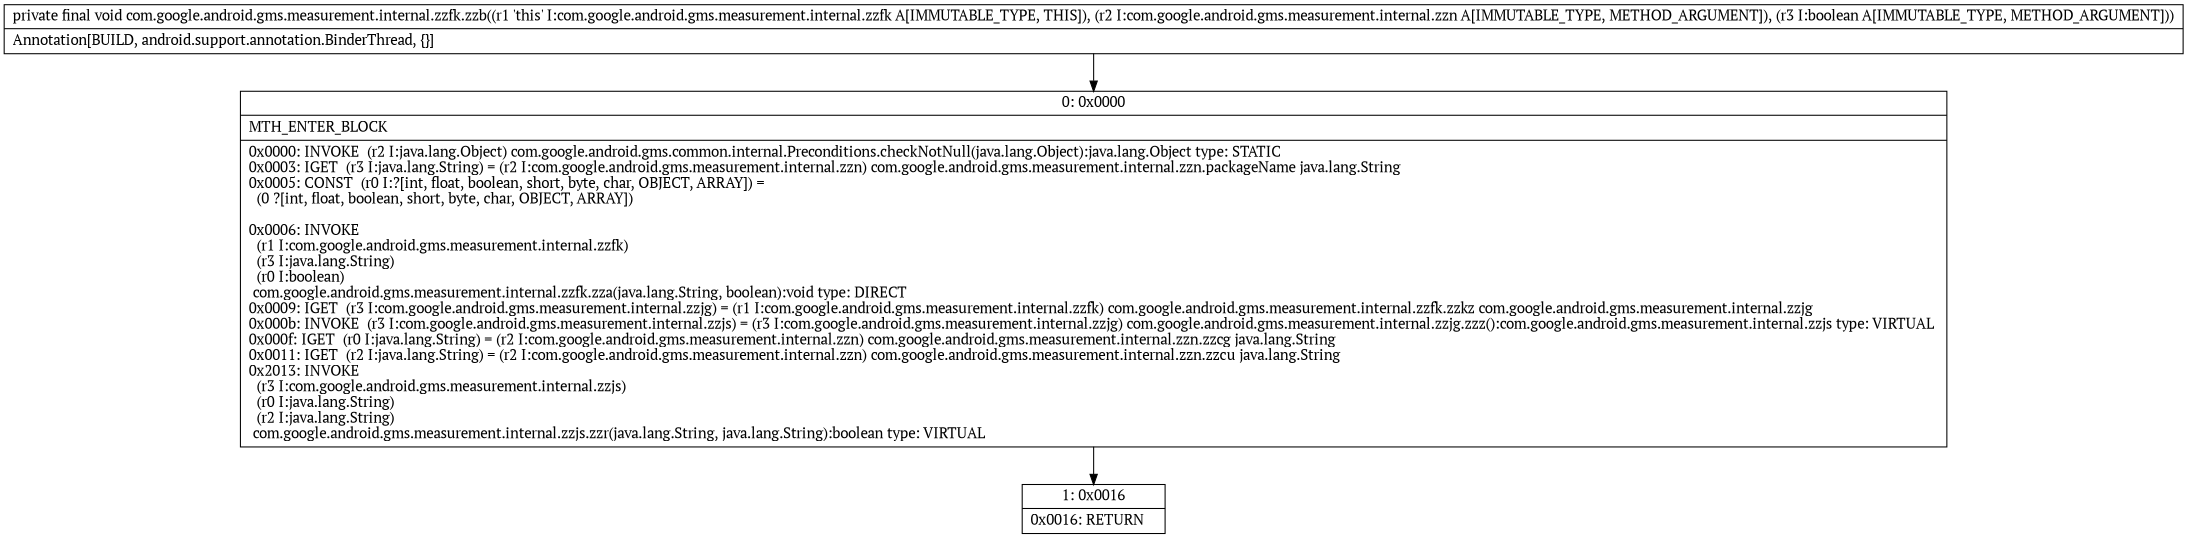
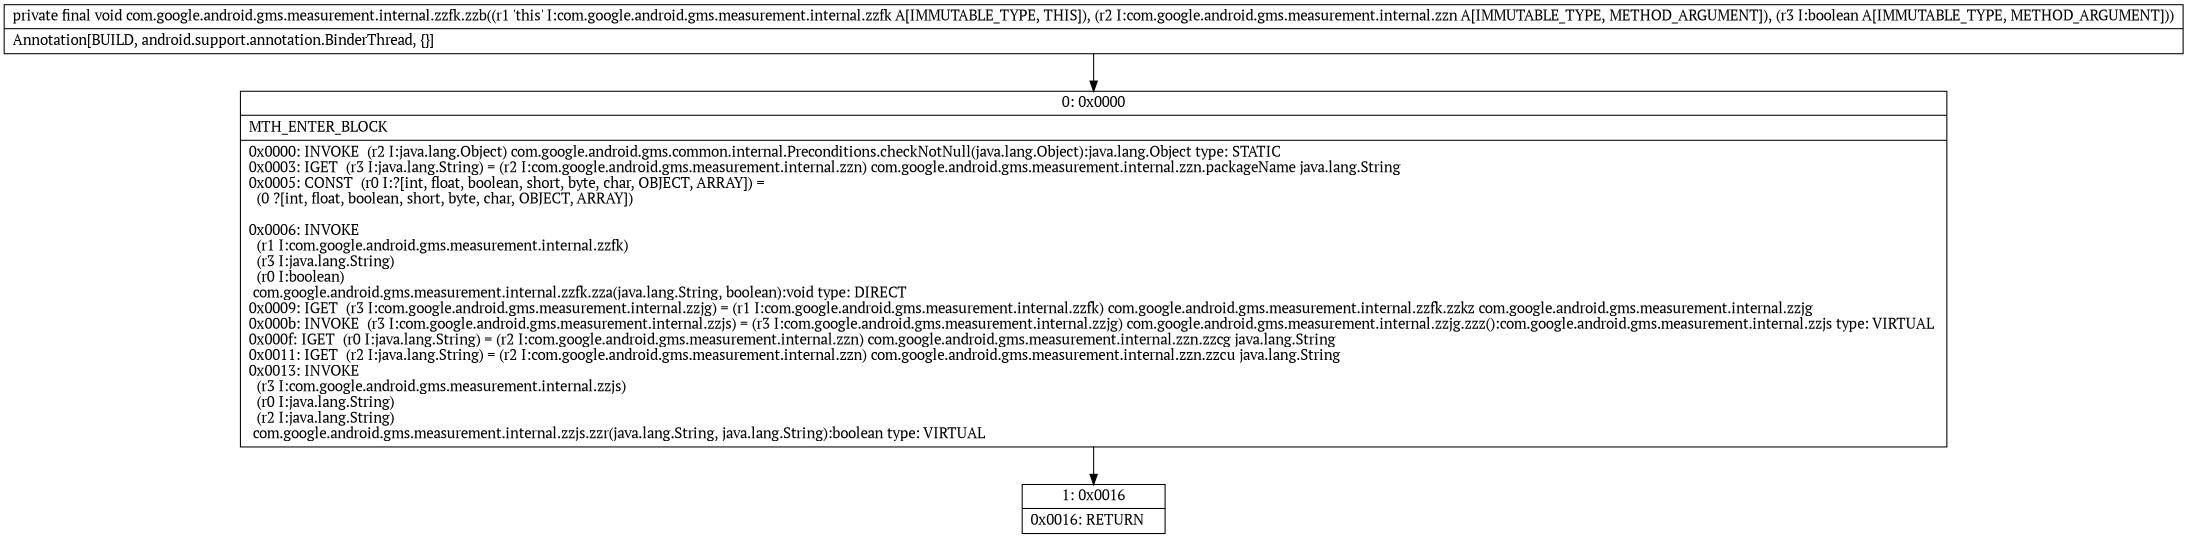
(308, 371) -> (308, 371)
